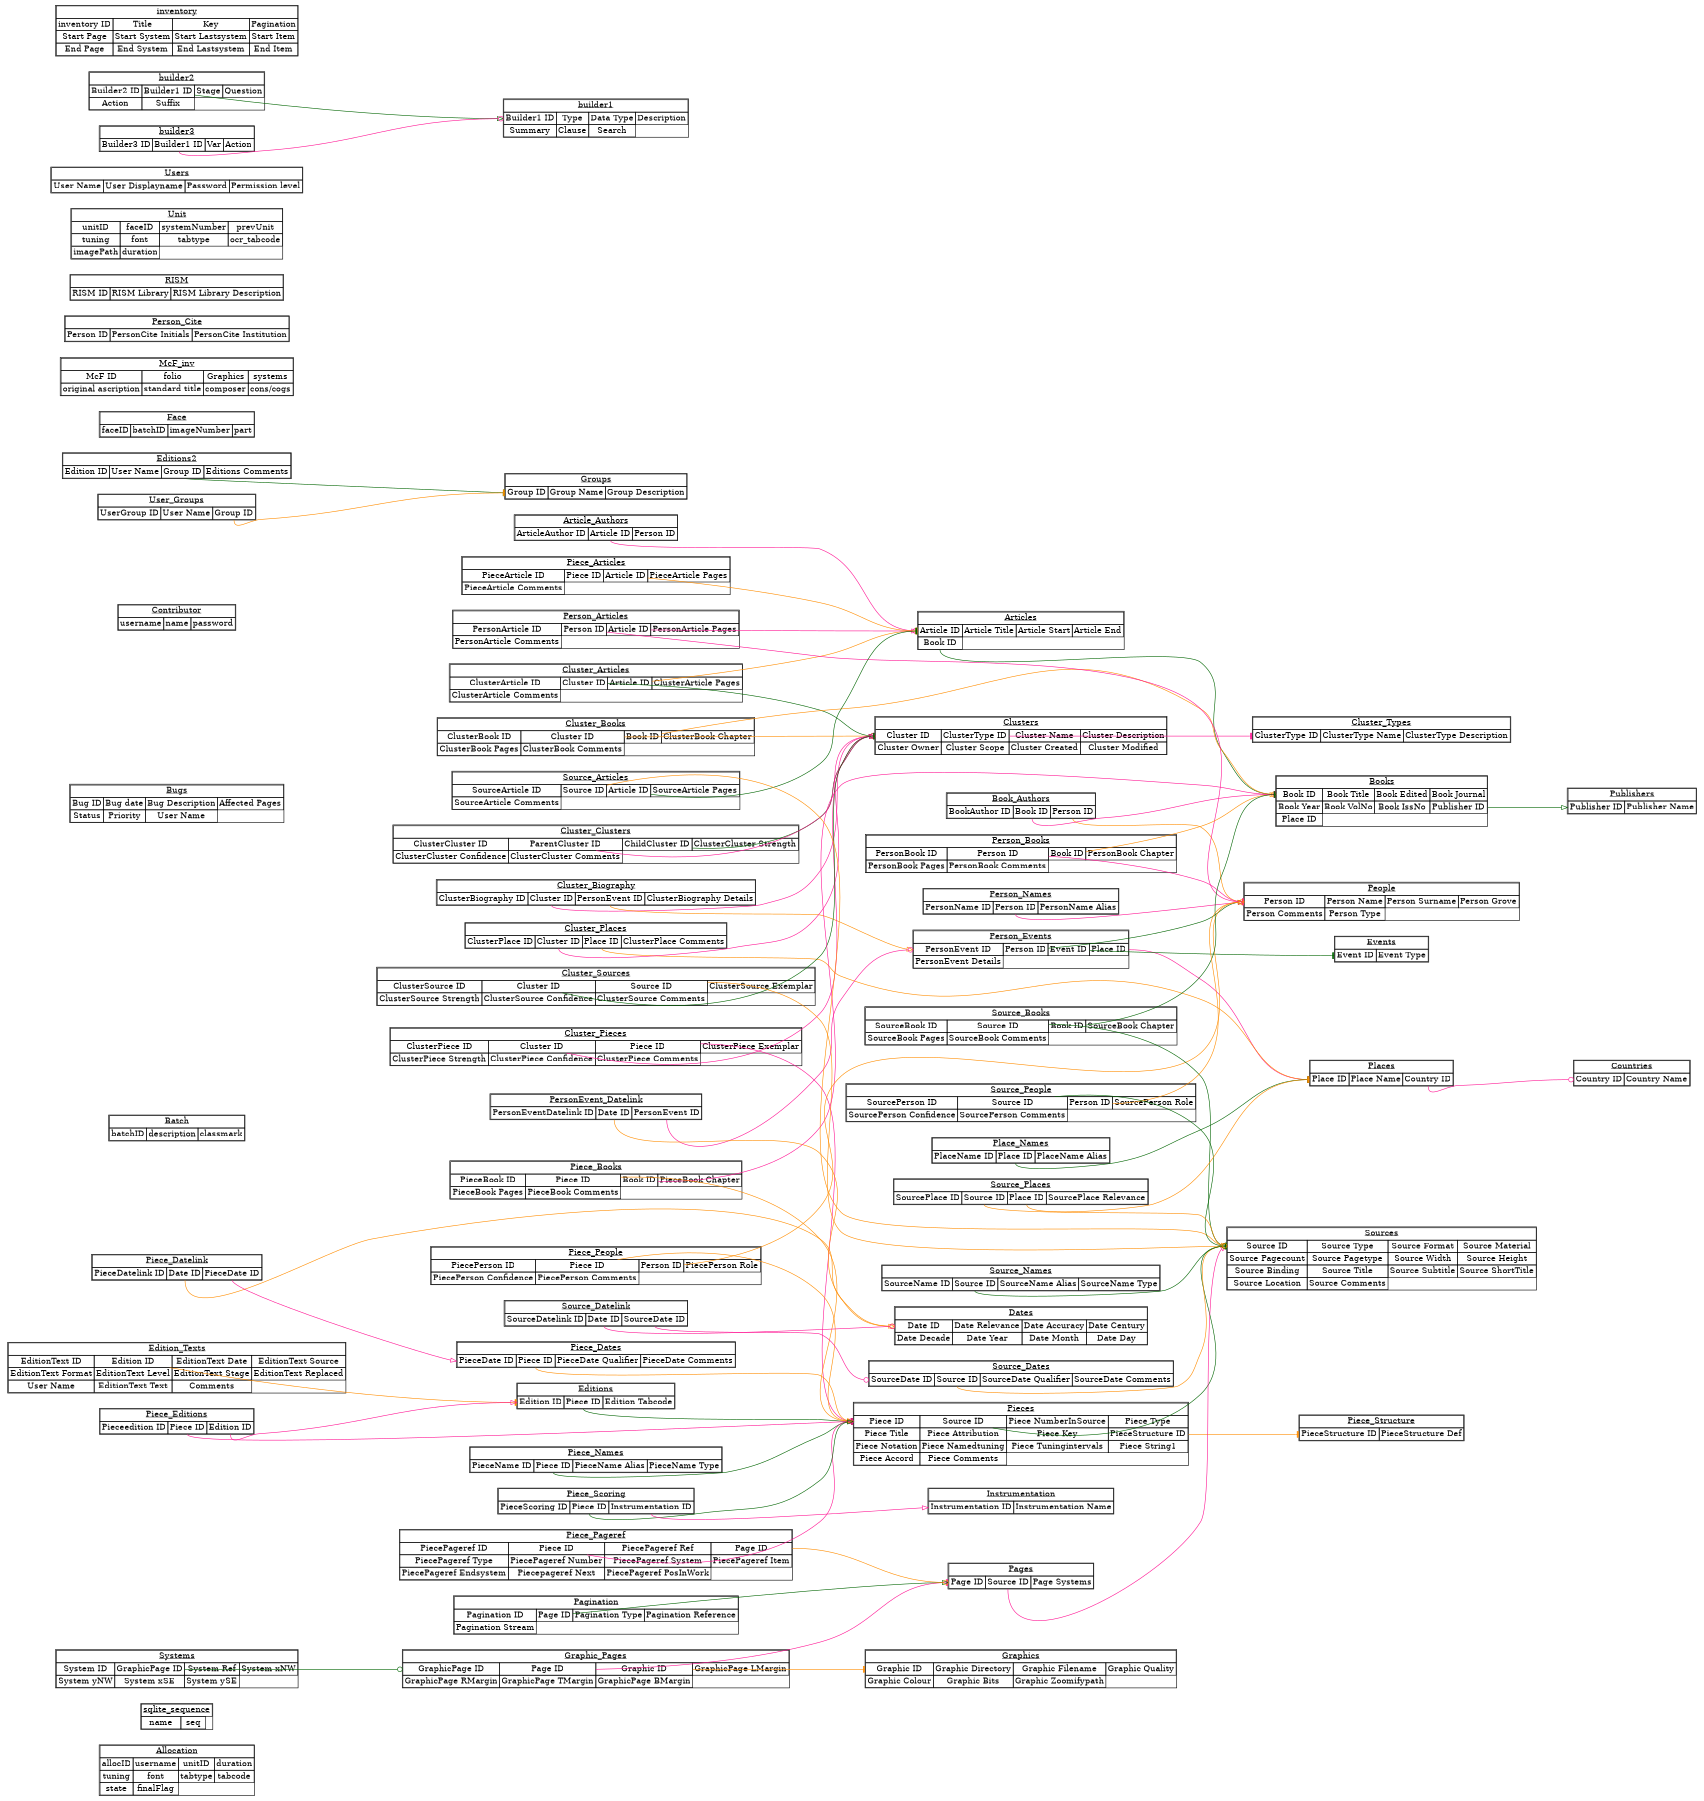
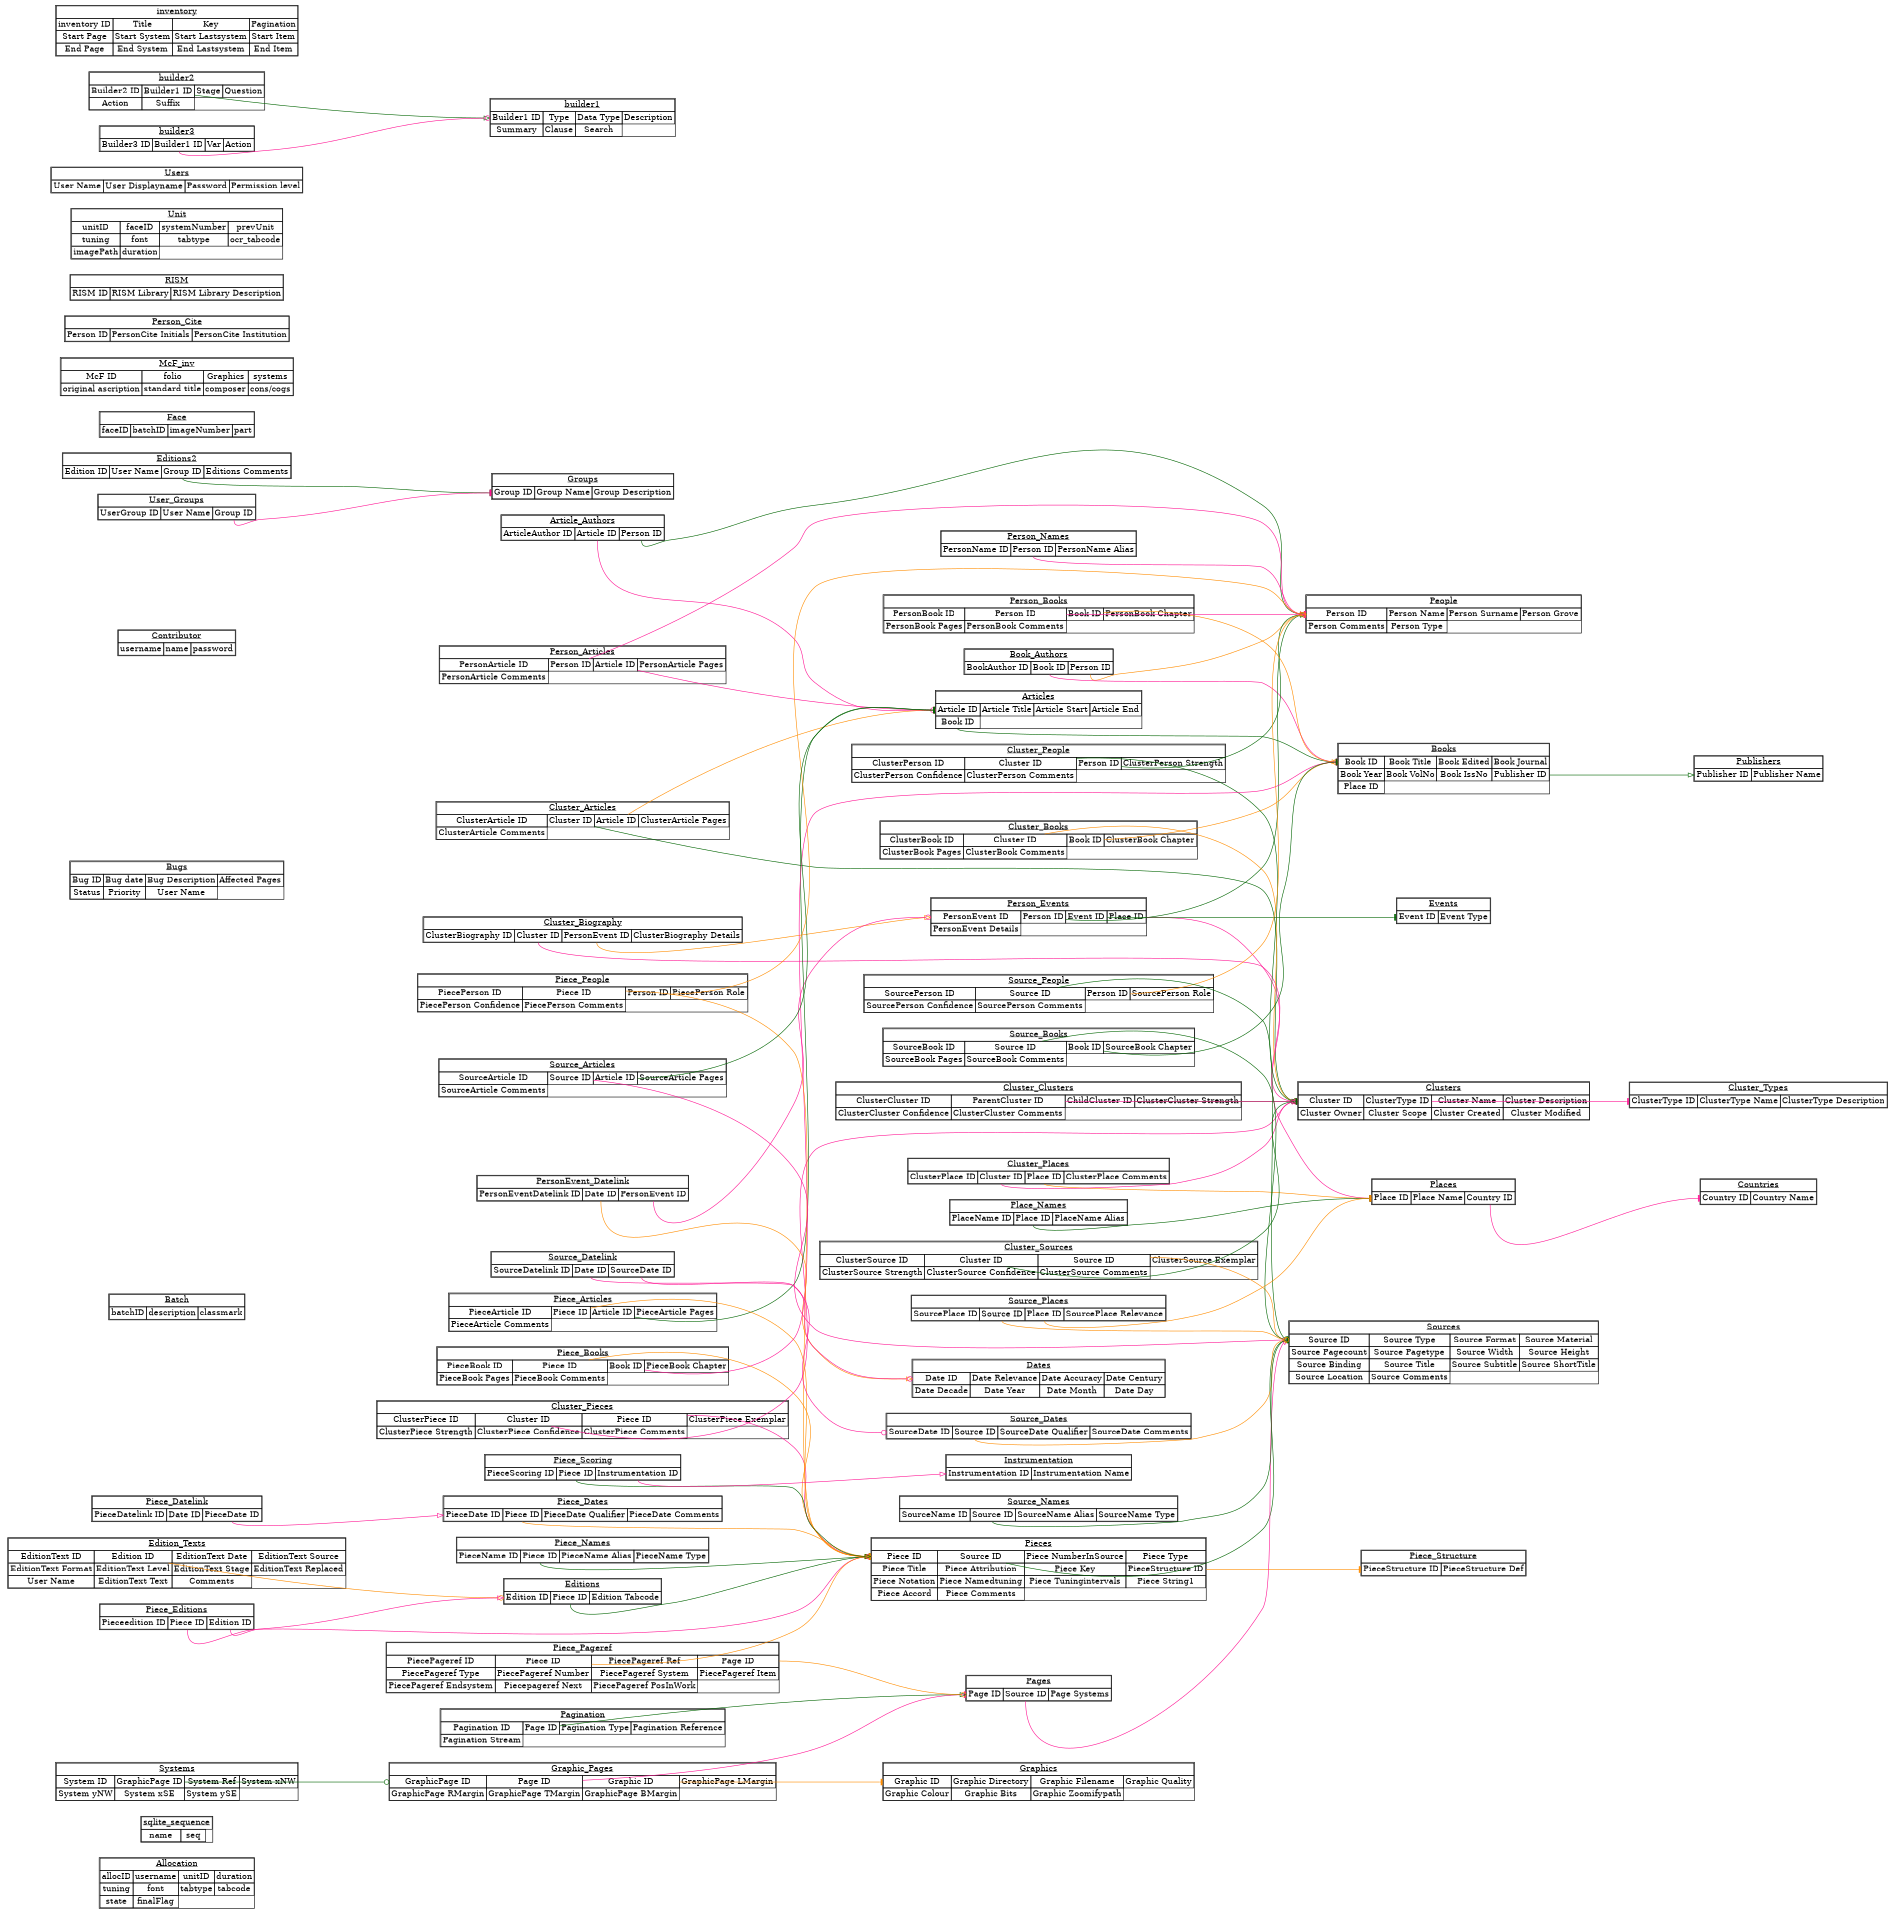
none -> (1014, 463)
(366, 506) -> (359, 507)
(783, 596) -> (805, 1032)
(781, 631) -> (784, 698)
none -> (1039, 763)
(1496, 1083) -> (1582, 1229)
(821, 1146) -> (851, 1340)
(556, 1214) -> none
none -> (798, 1348)
(341, 1392) -> (333, 1587)
(763, 1551) -> (748, 1648)
